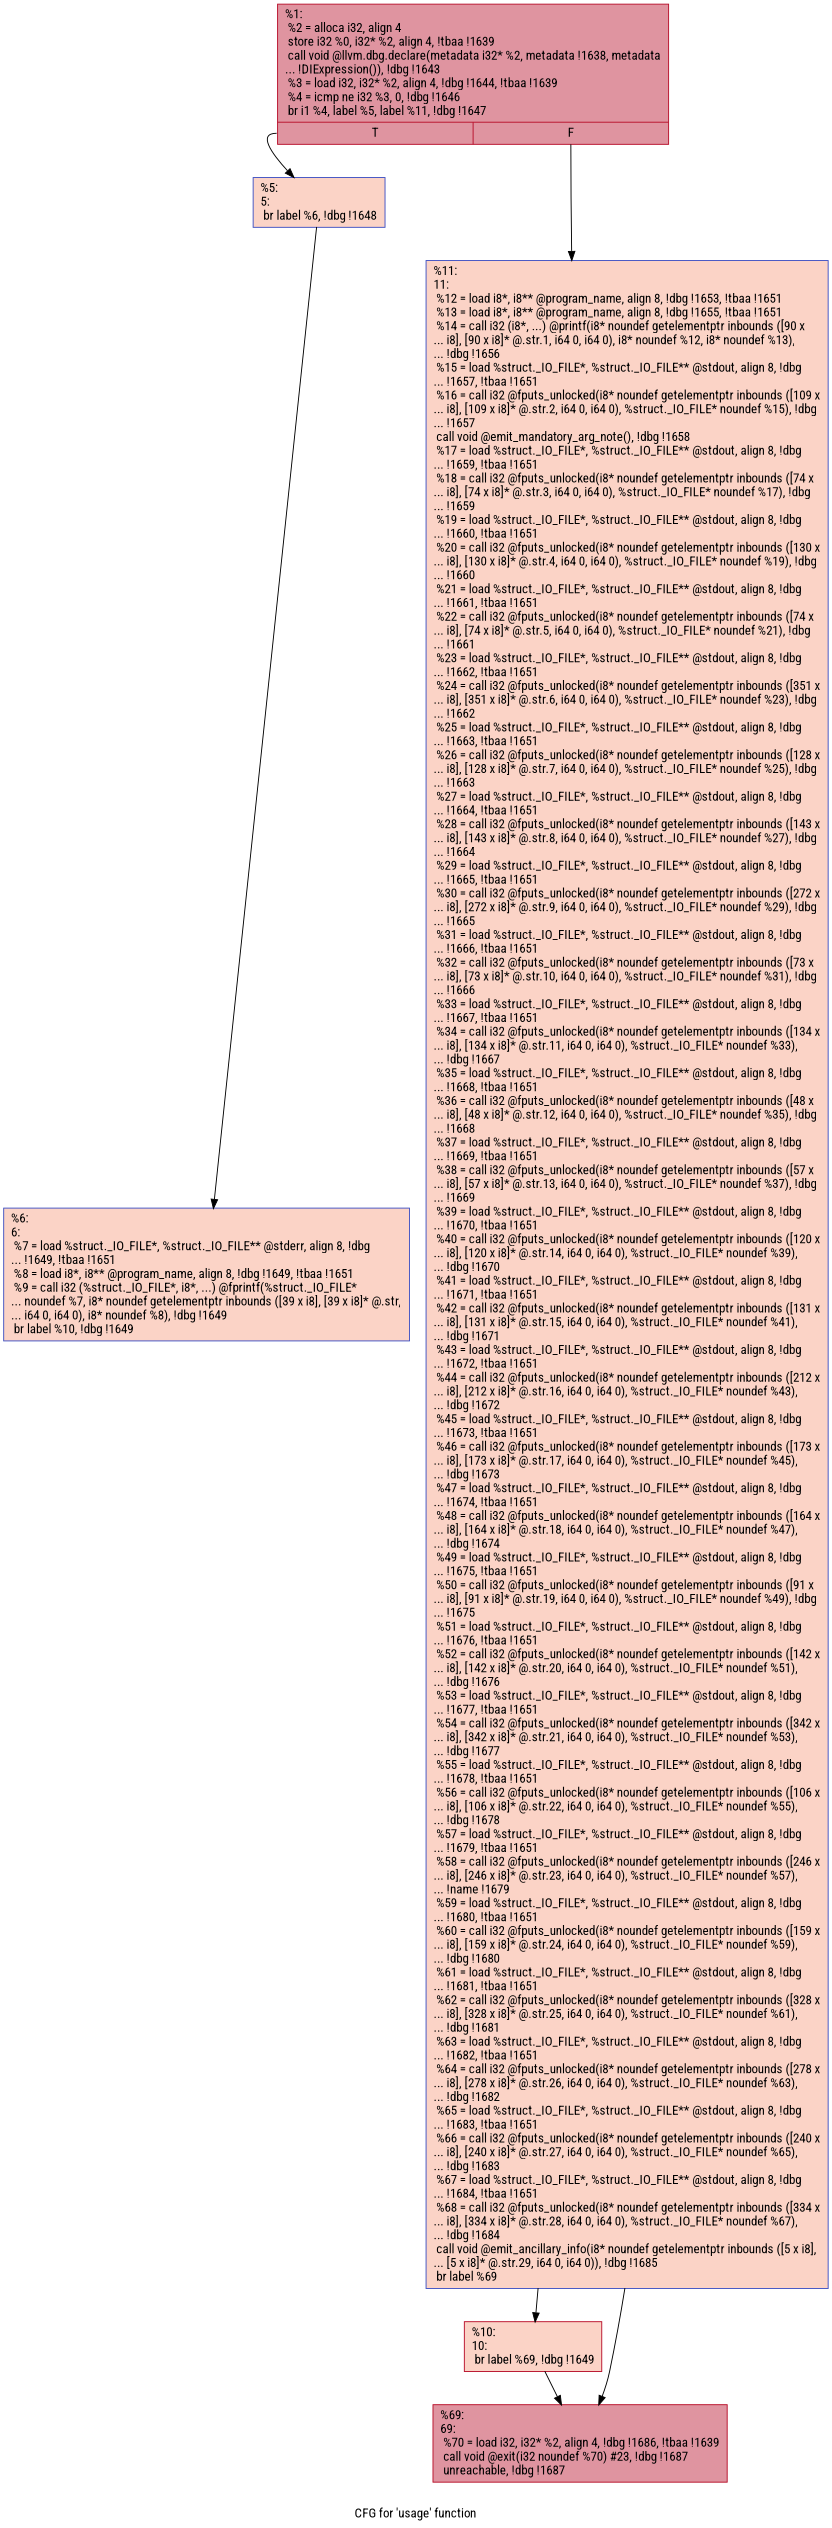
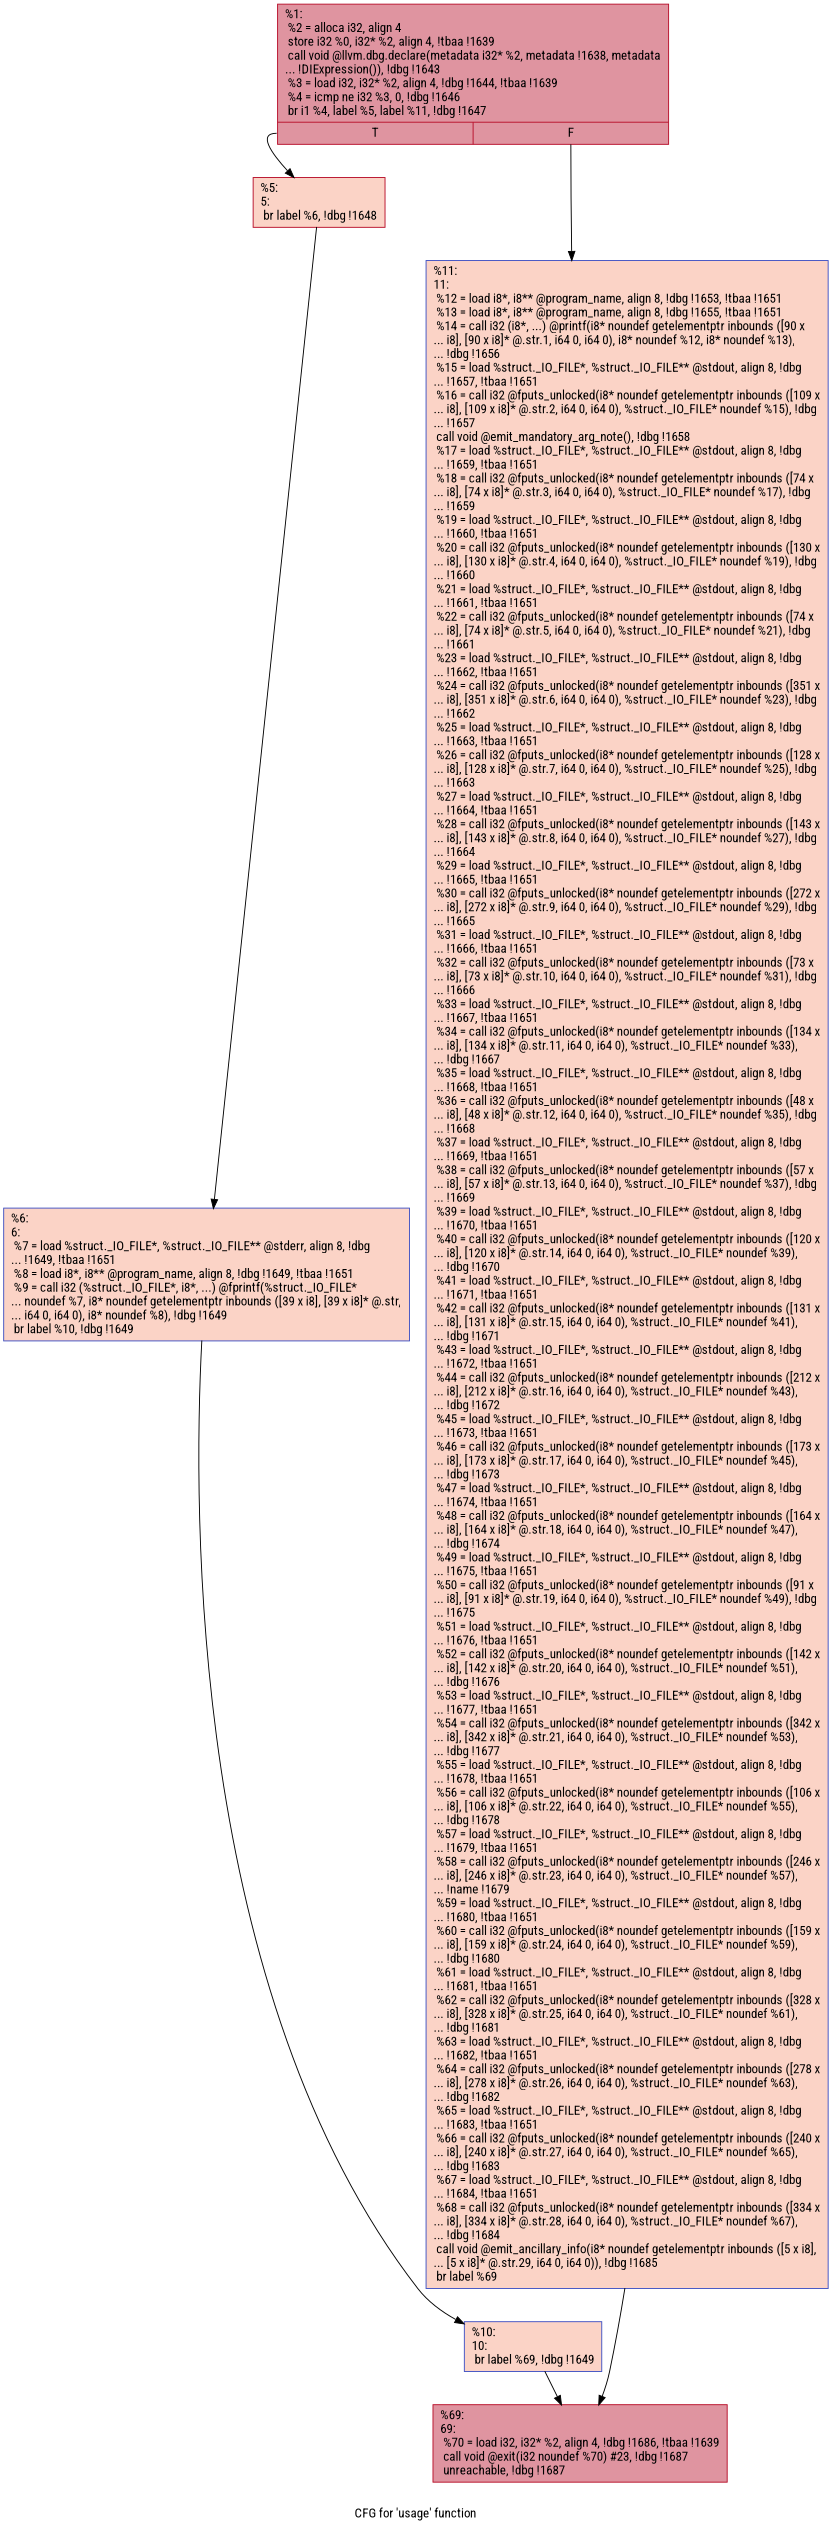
(319, 202) -> (319, 202)
(537, 2300) -> (238, 1858)
(533, 2347) -> (533, 2347)
